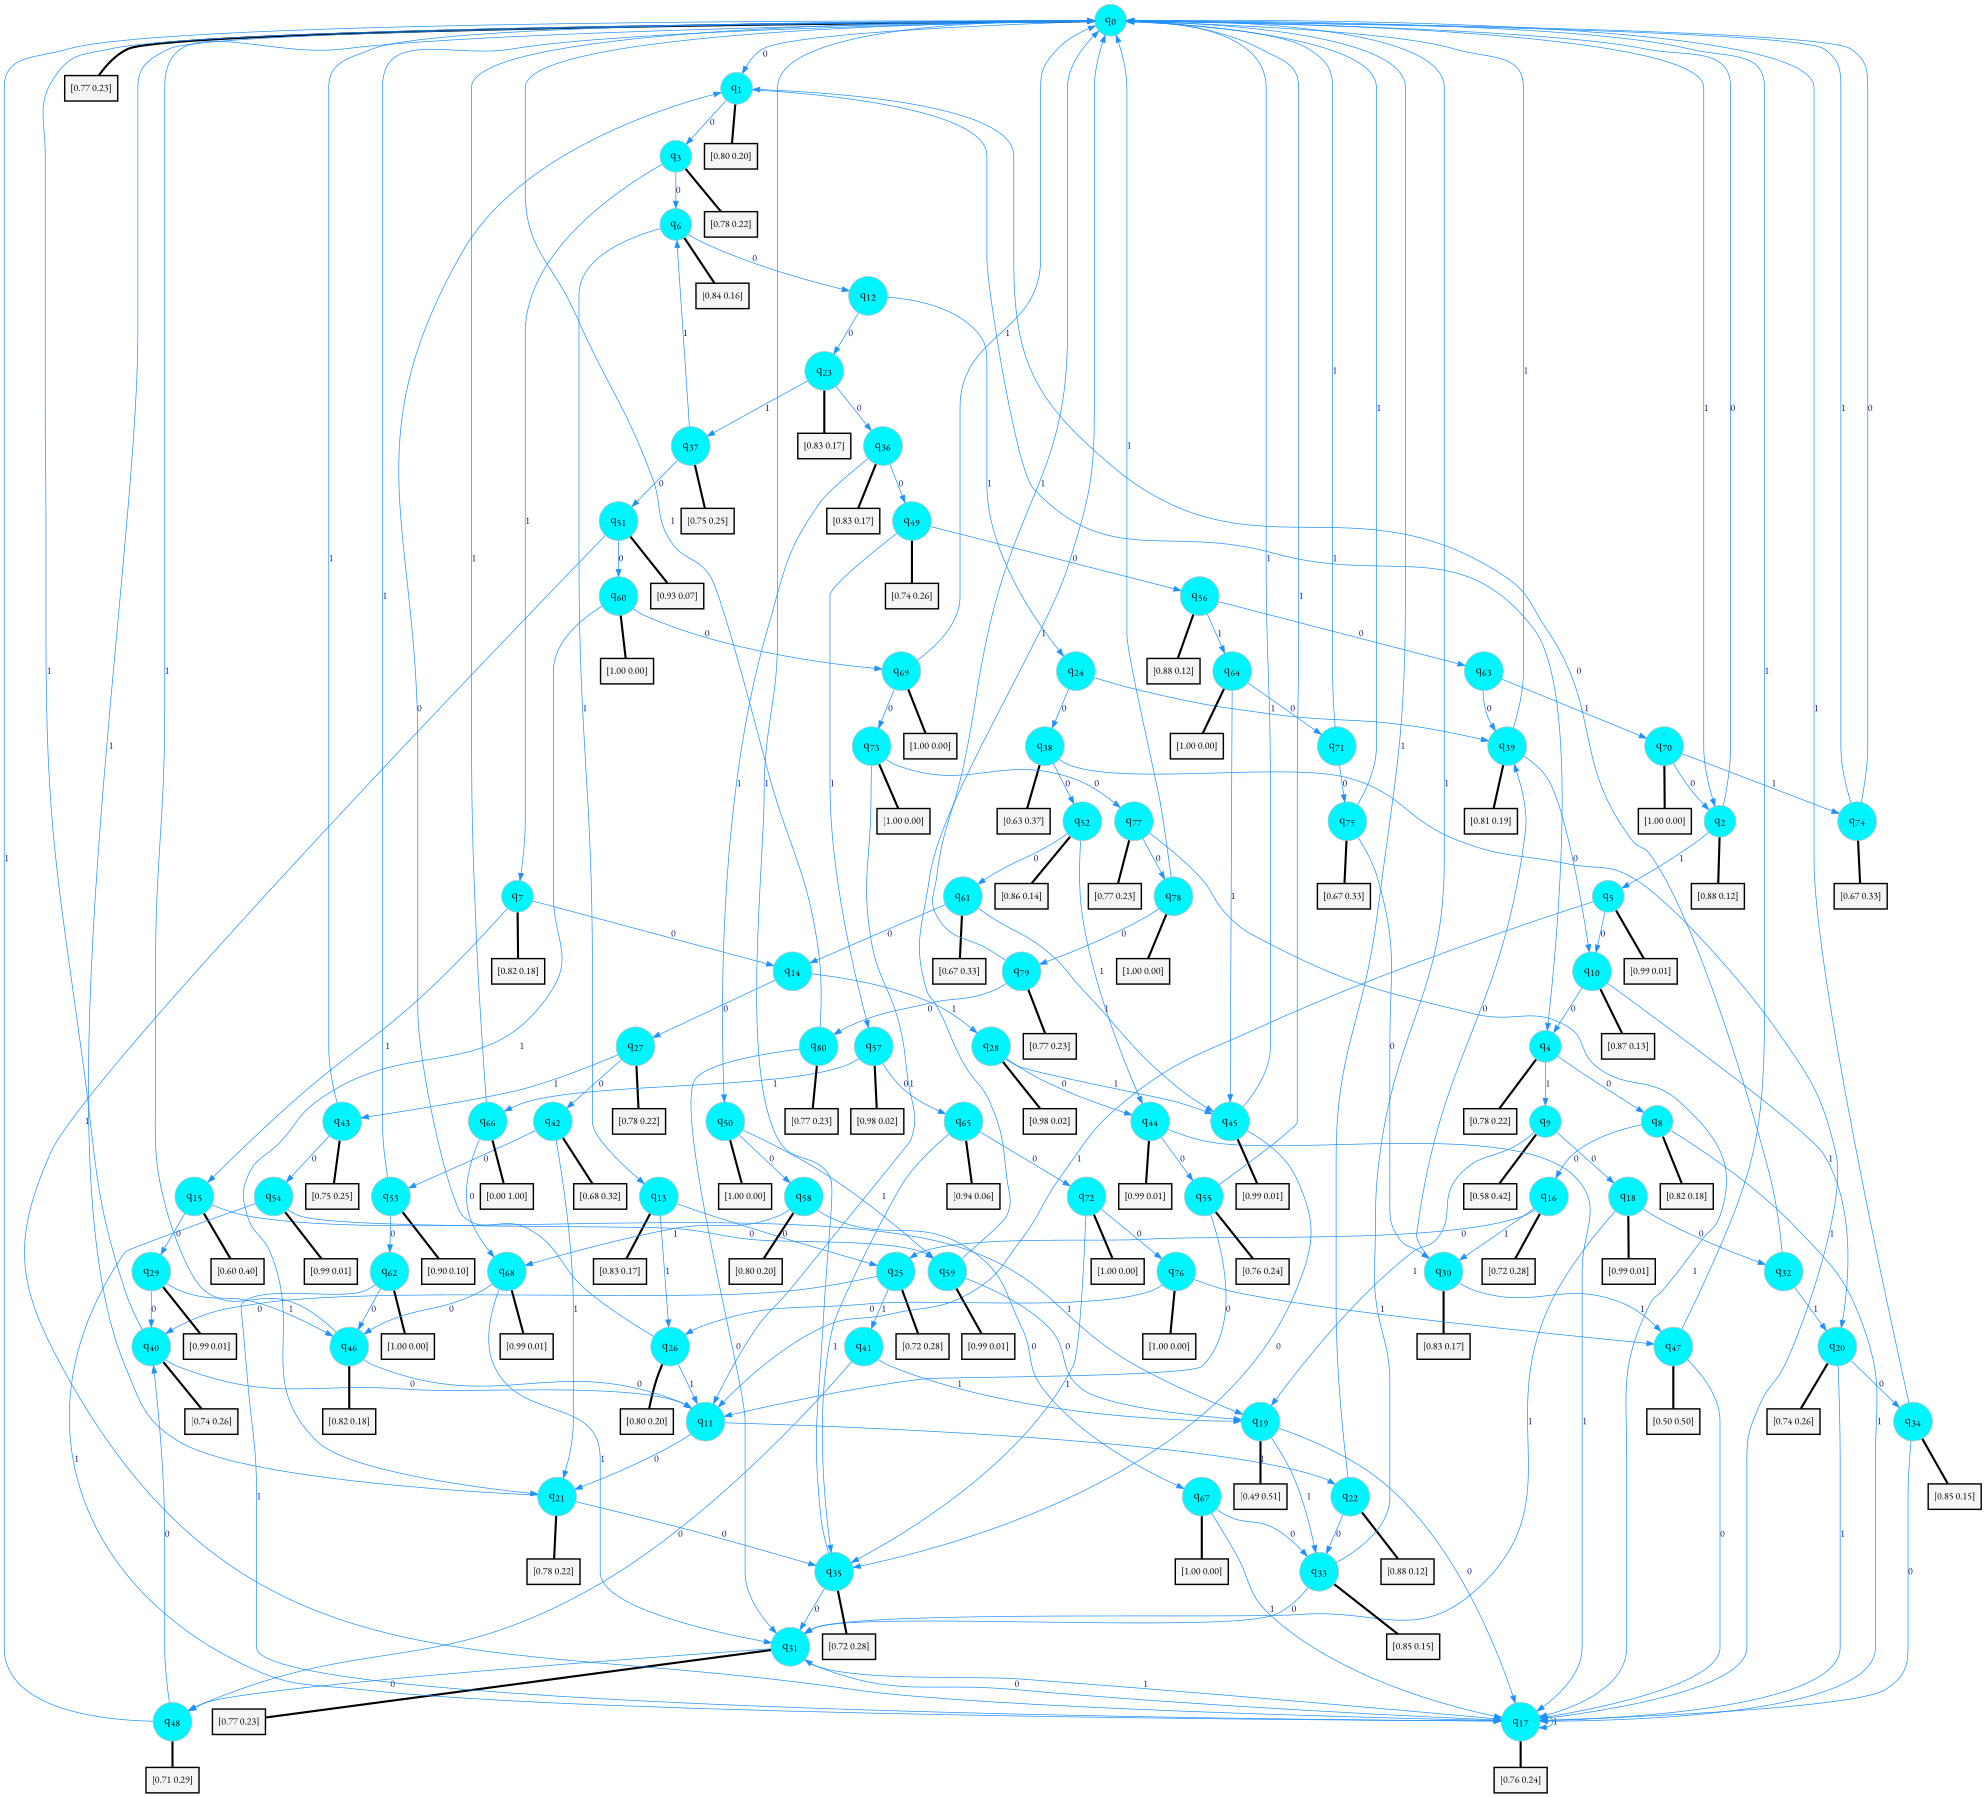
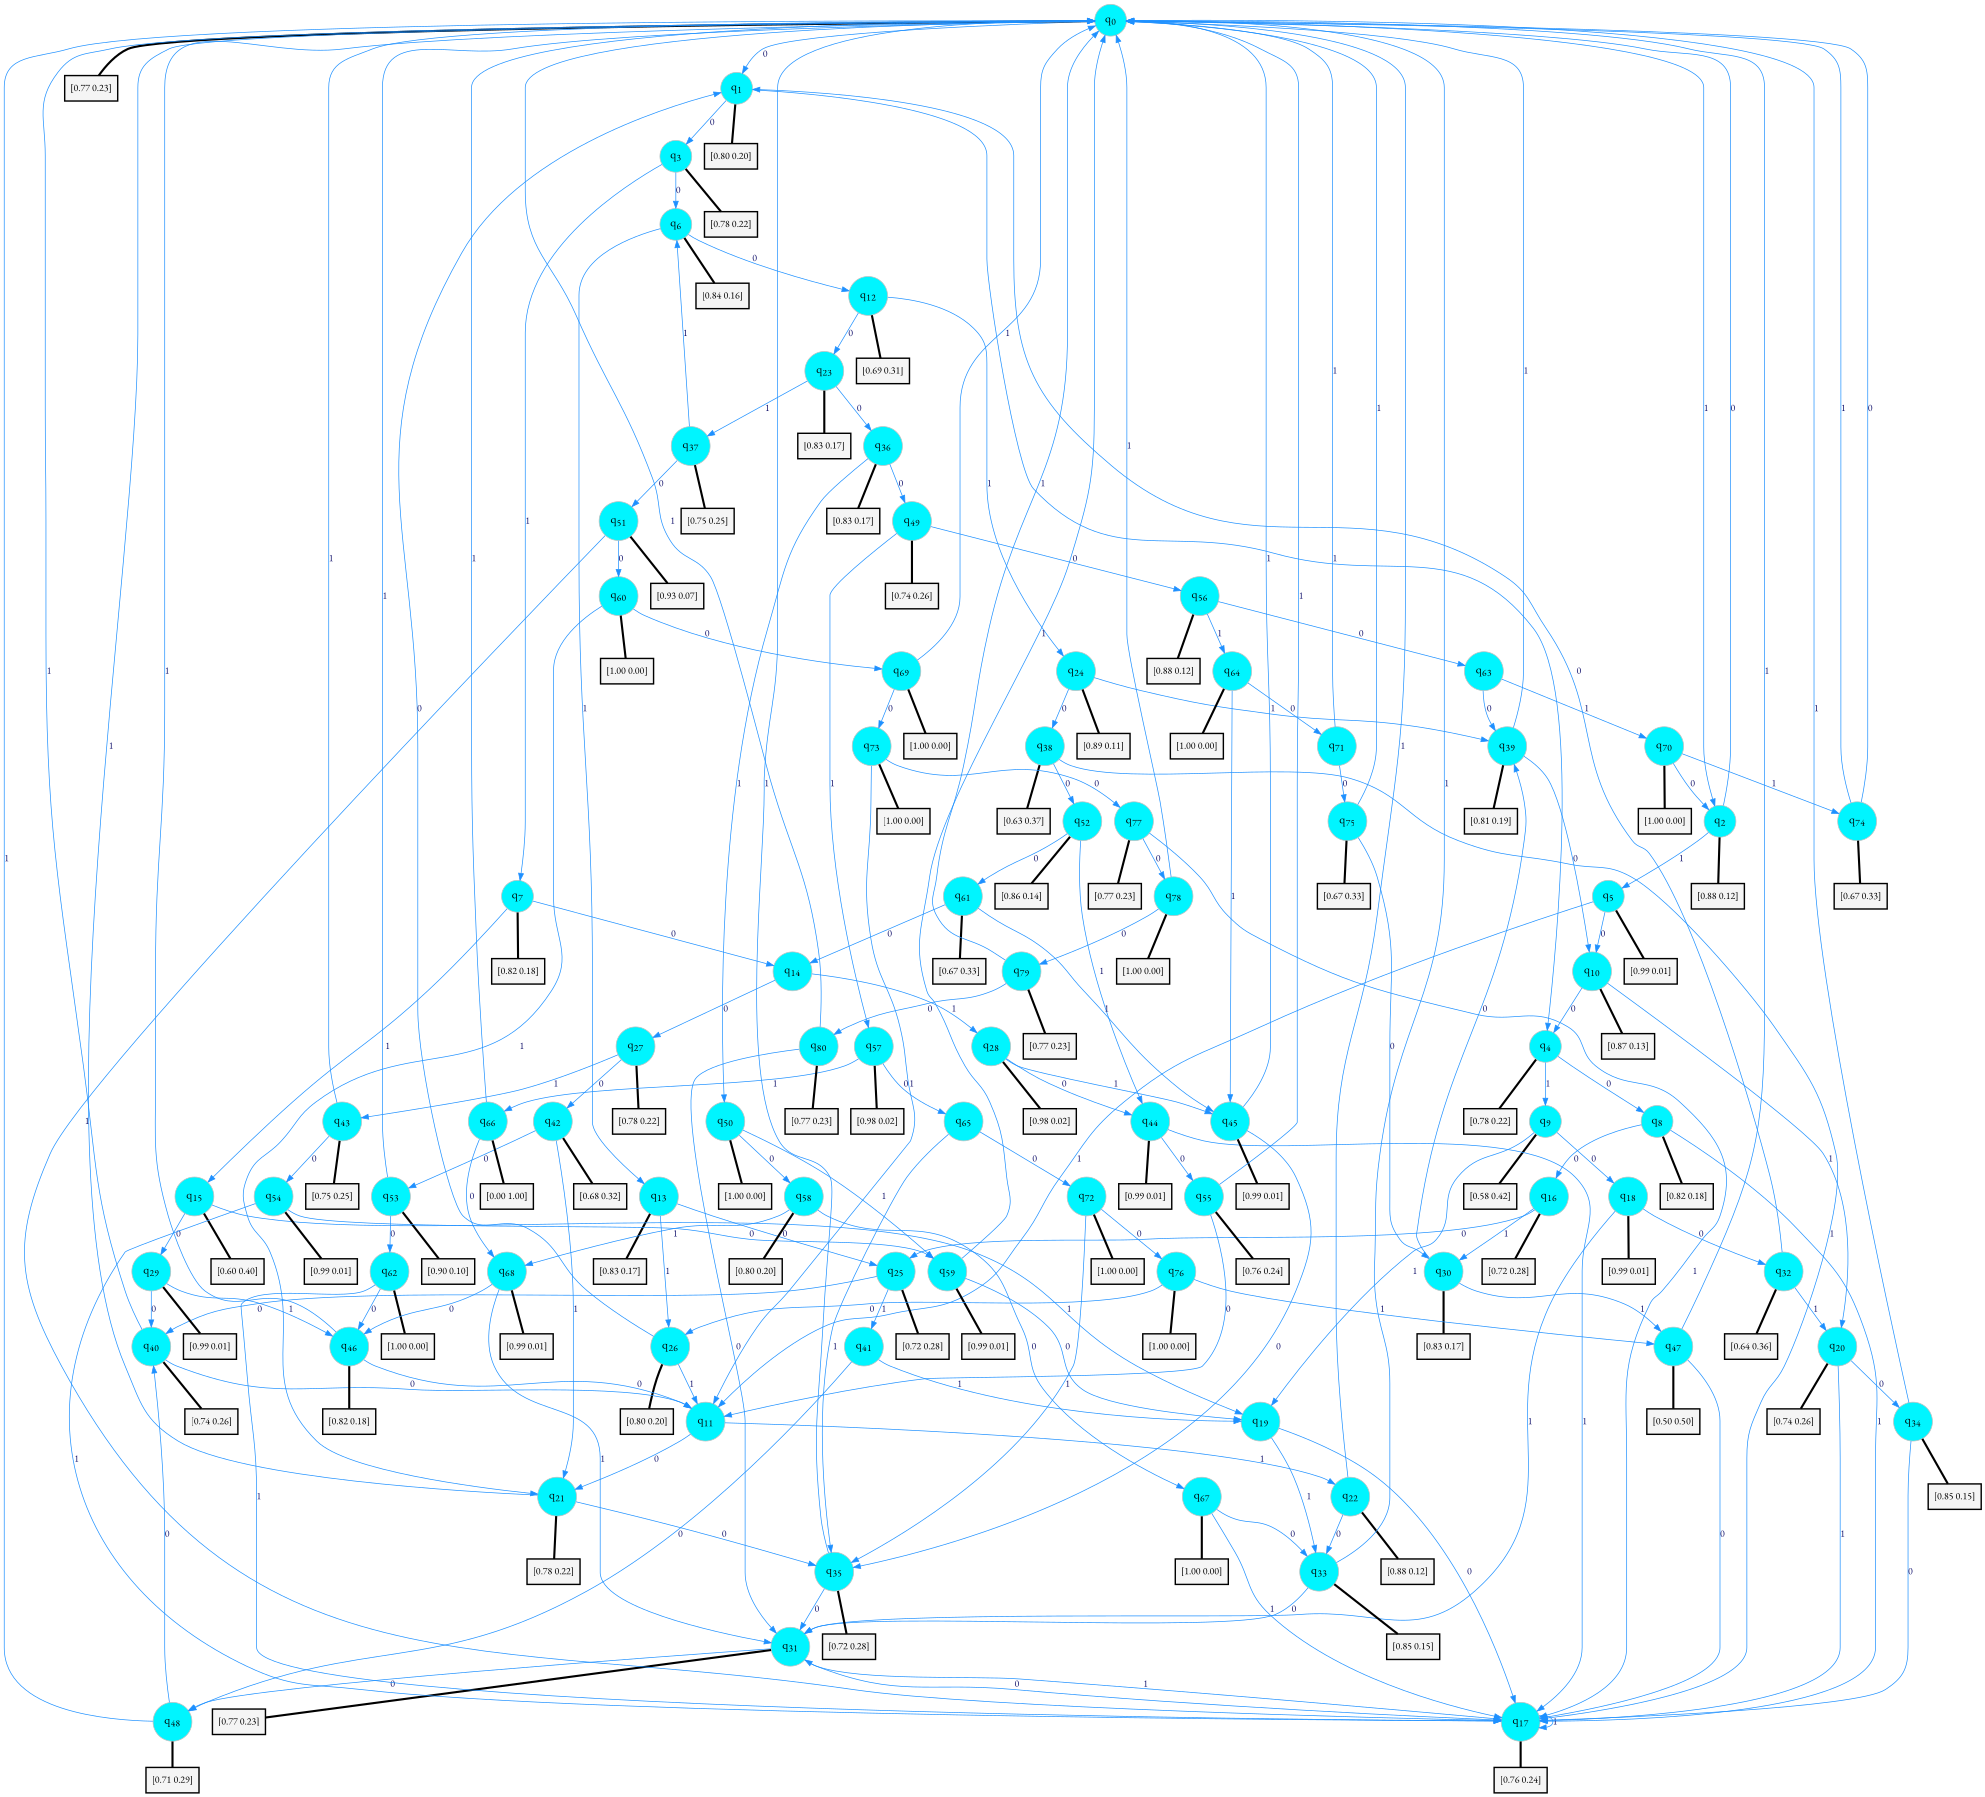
none -> (883, 371)
none -> (1104, 746)
(973, 1196) -> none
none -> (1751, 1347)
(1260, 1497) -> none
